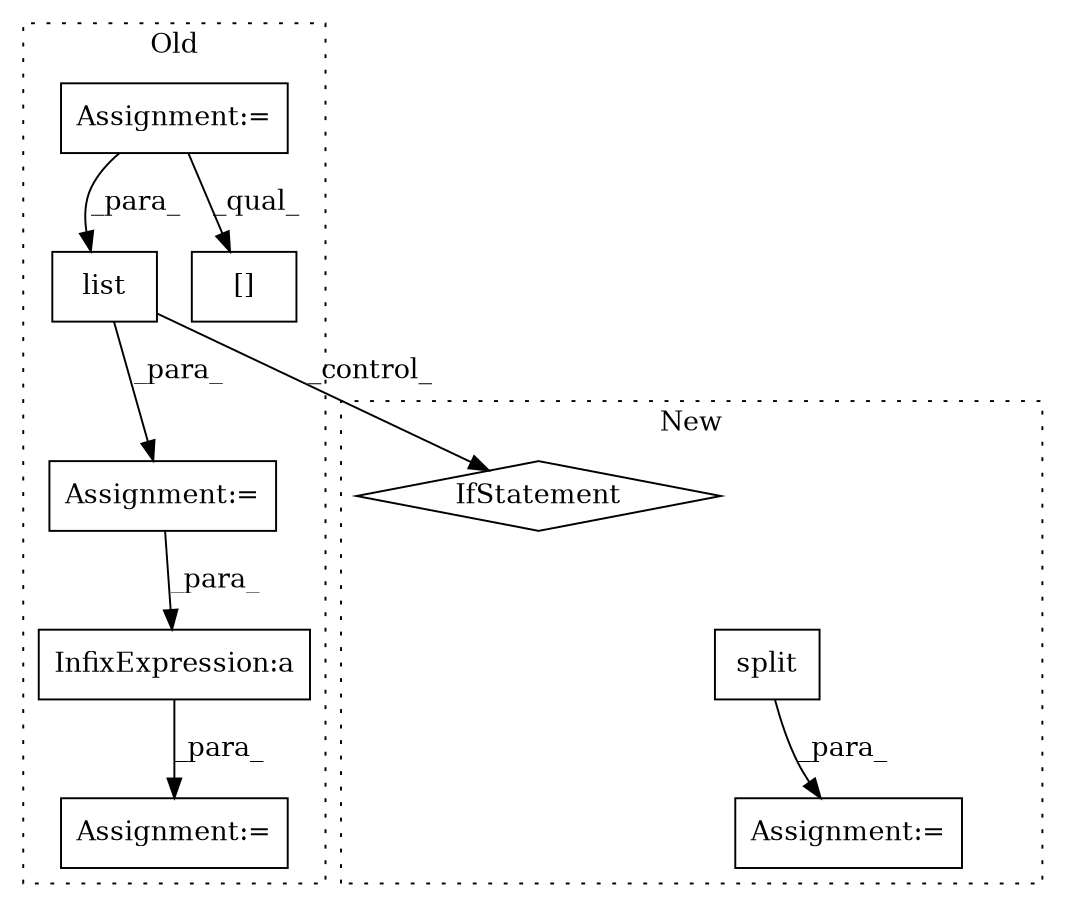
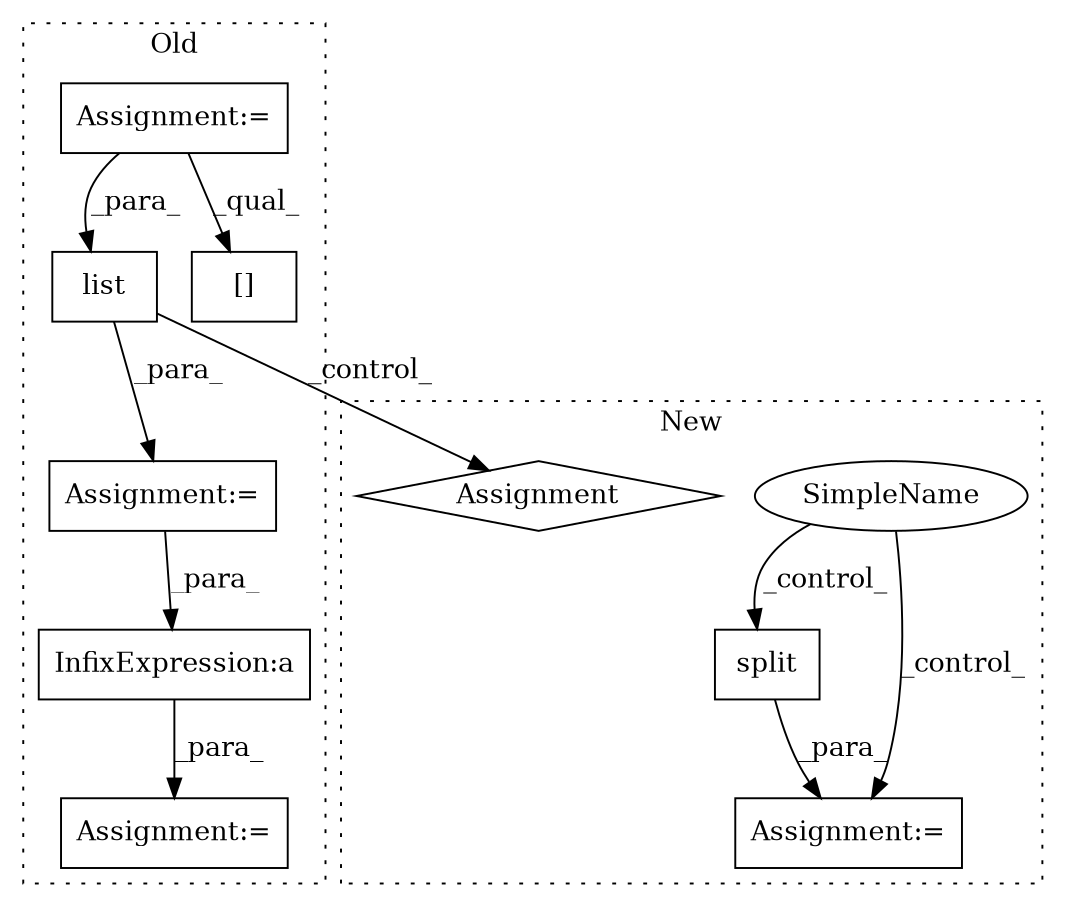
(539, 496) -> (539, 496)
none -> (891, 496)
